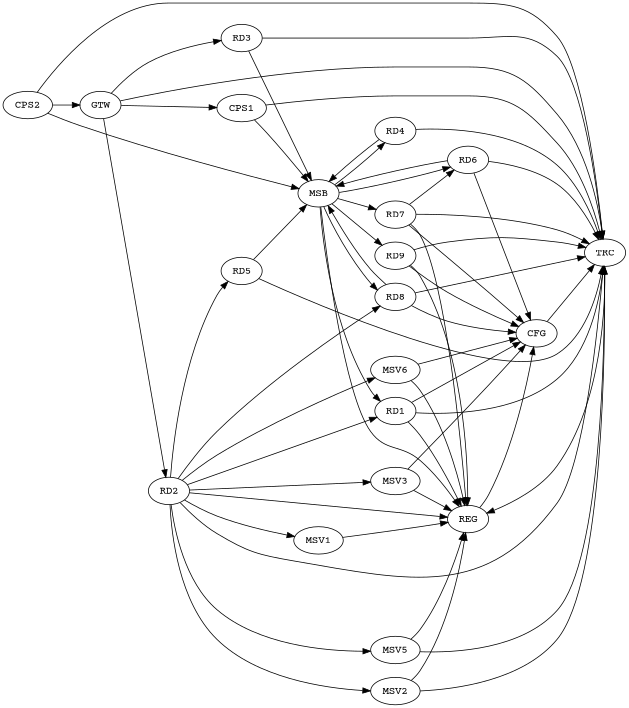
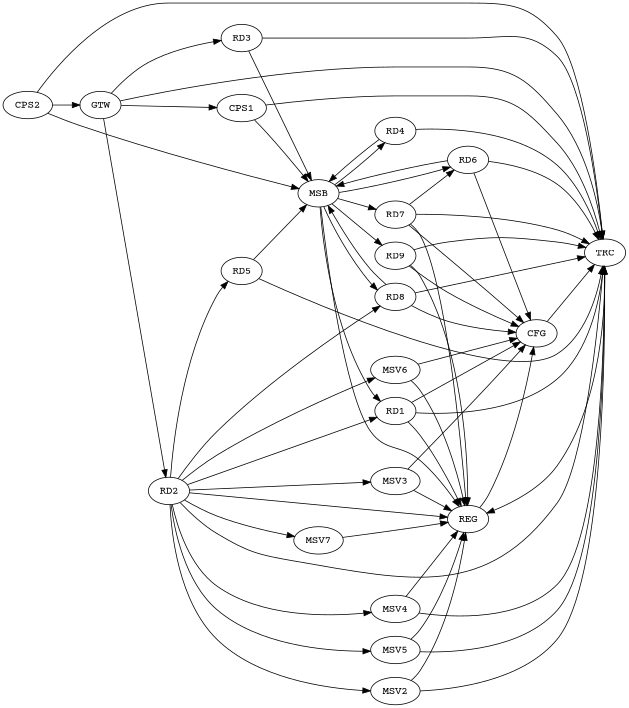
(319, 540) -> (319, 540)
none -> (395, 609)
